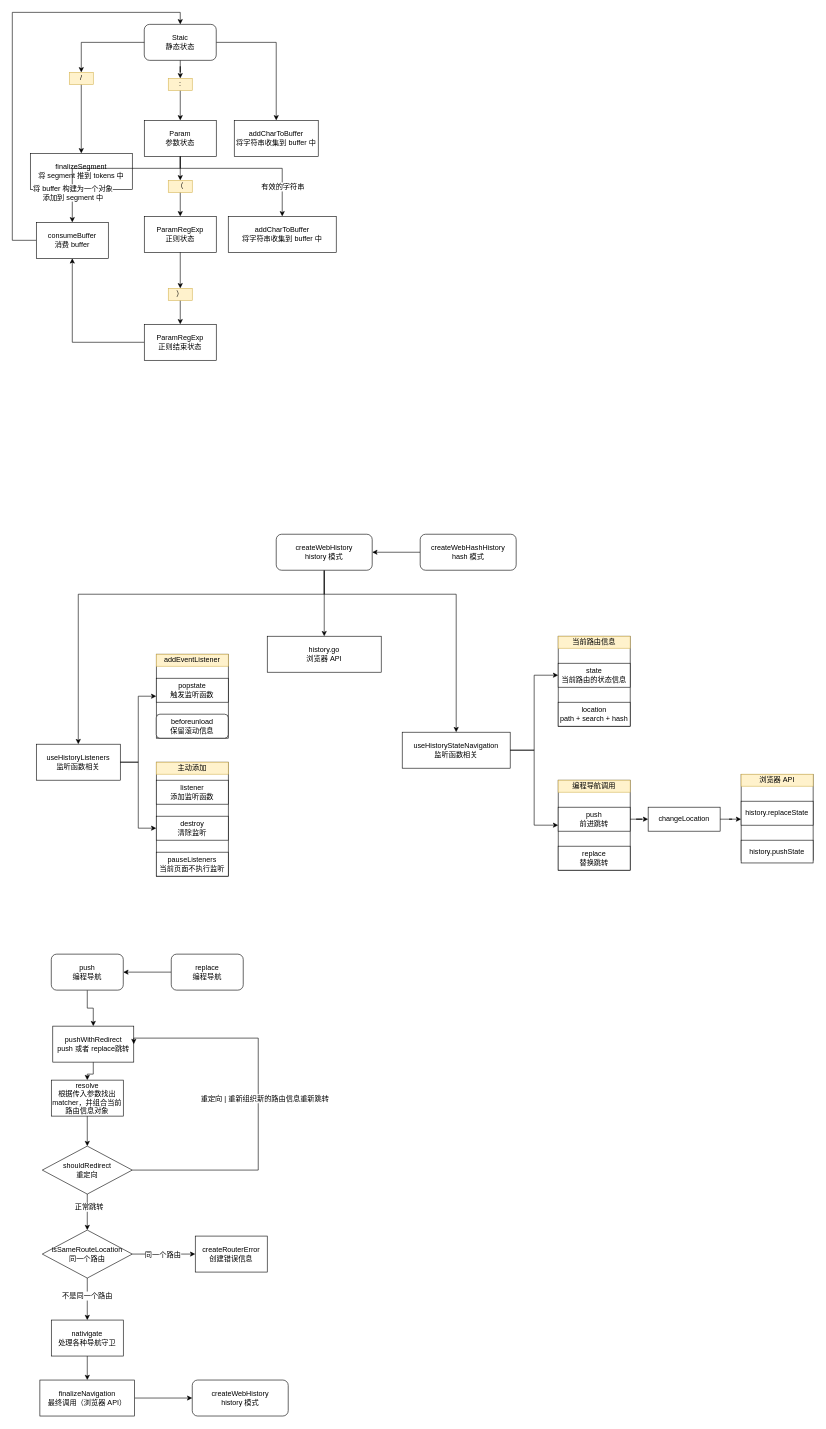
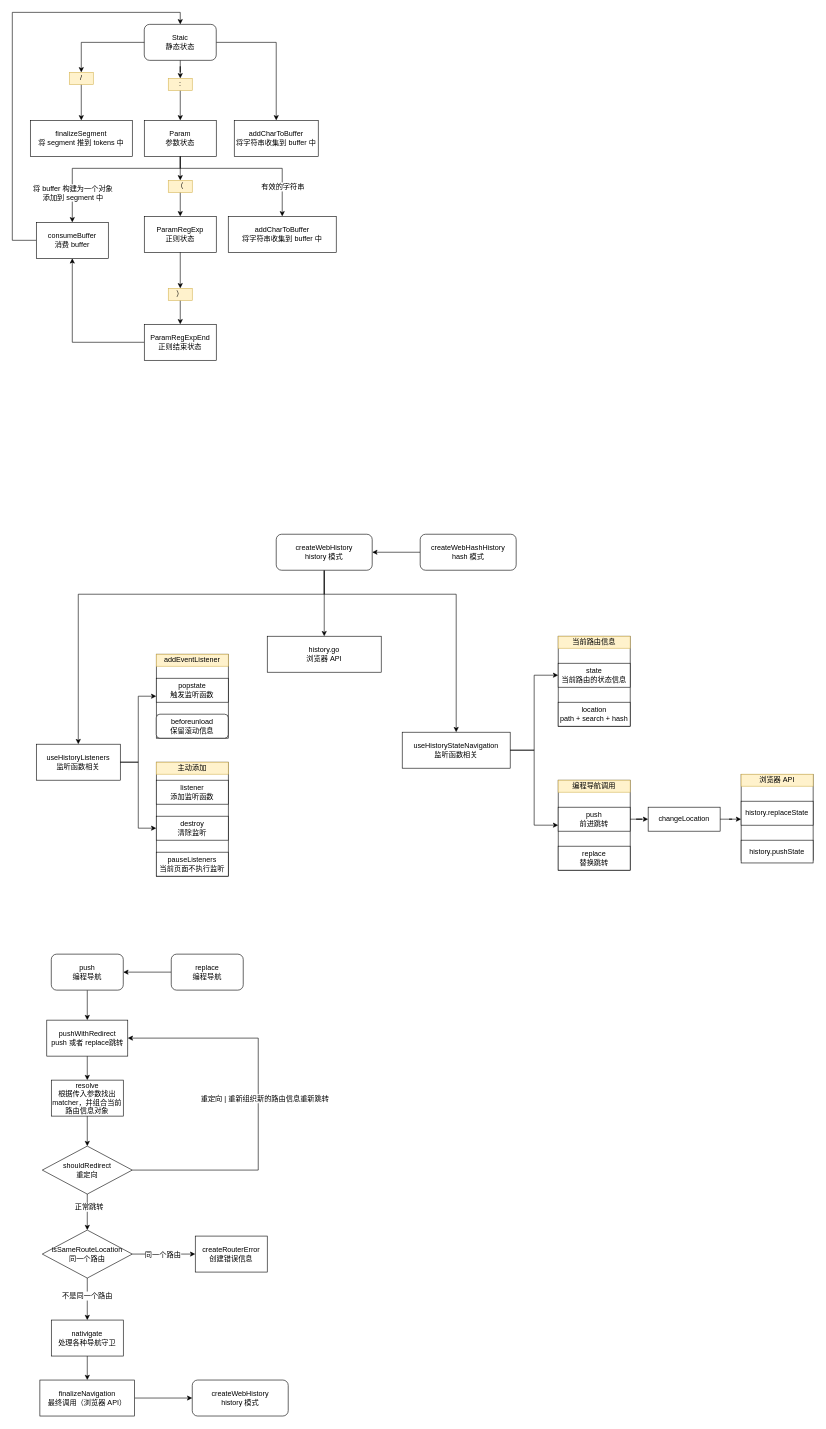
(81, 171) -> (81, 138)
(180, 342) -> (180, 342)
(93, 1044) -> (87, 1038)
